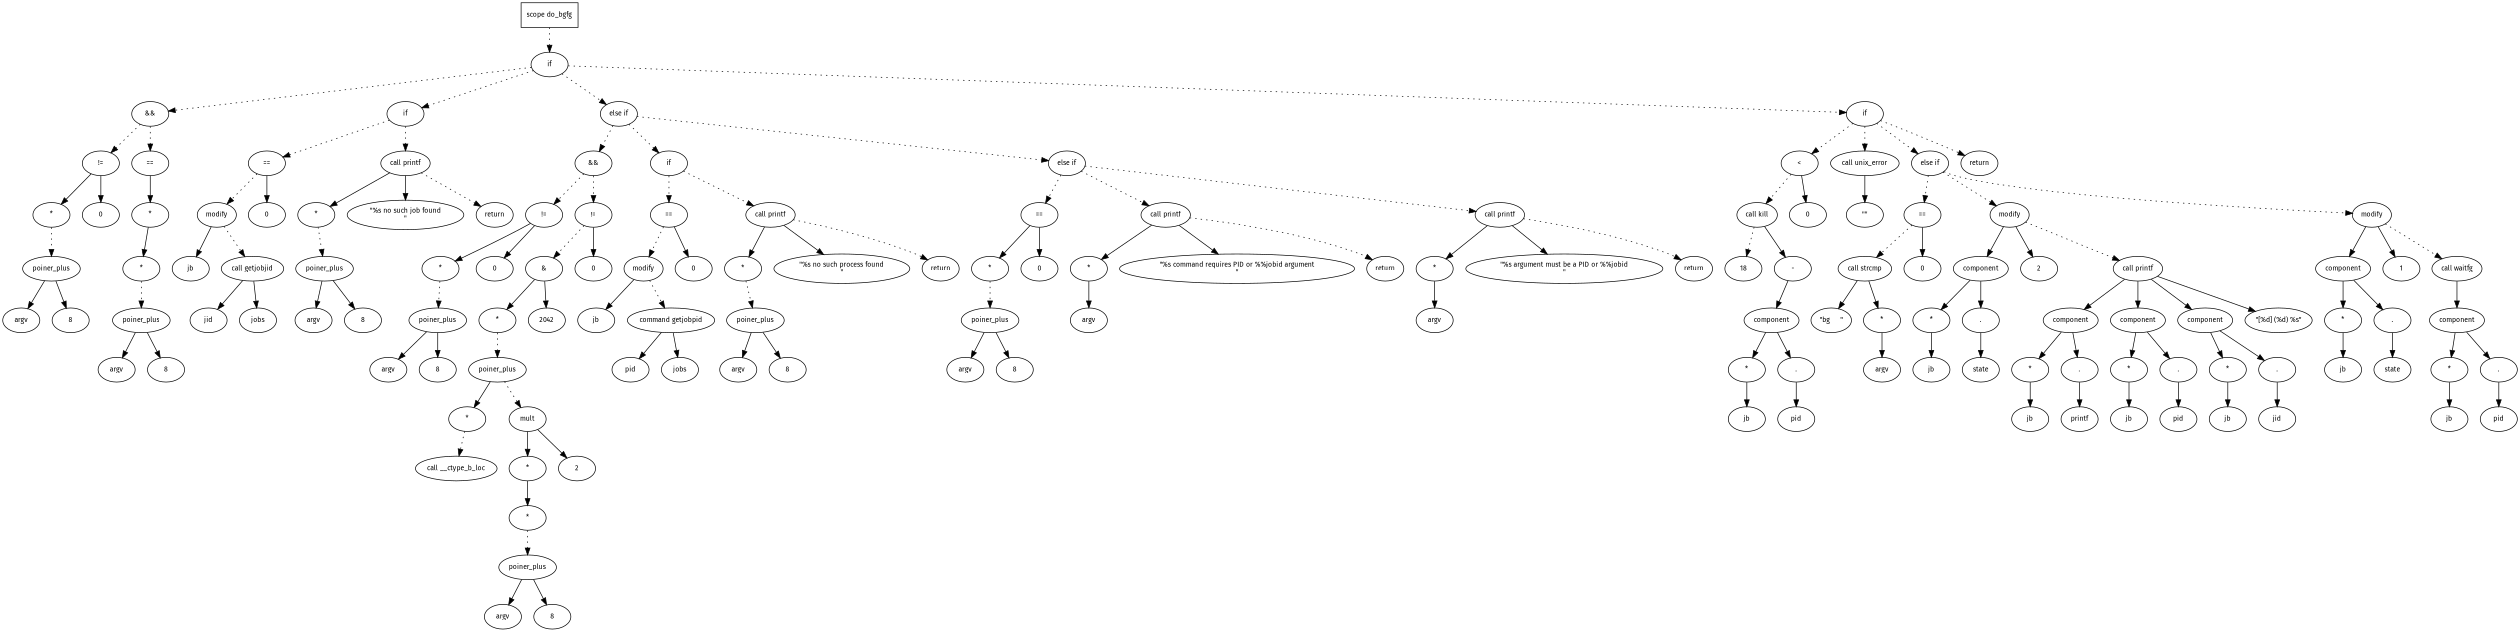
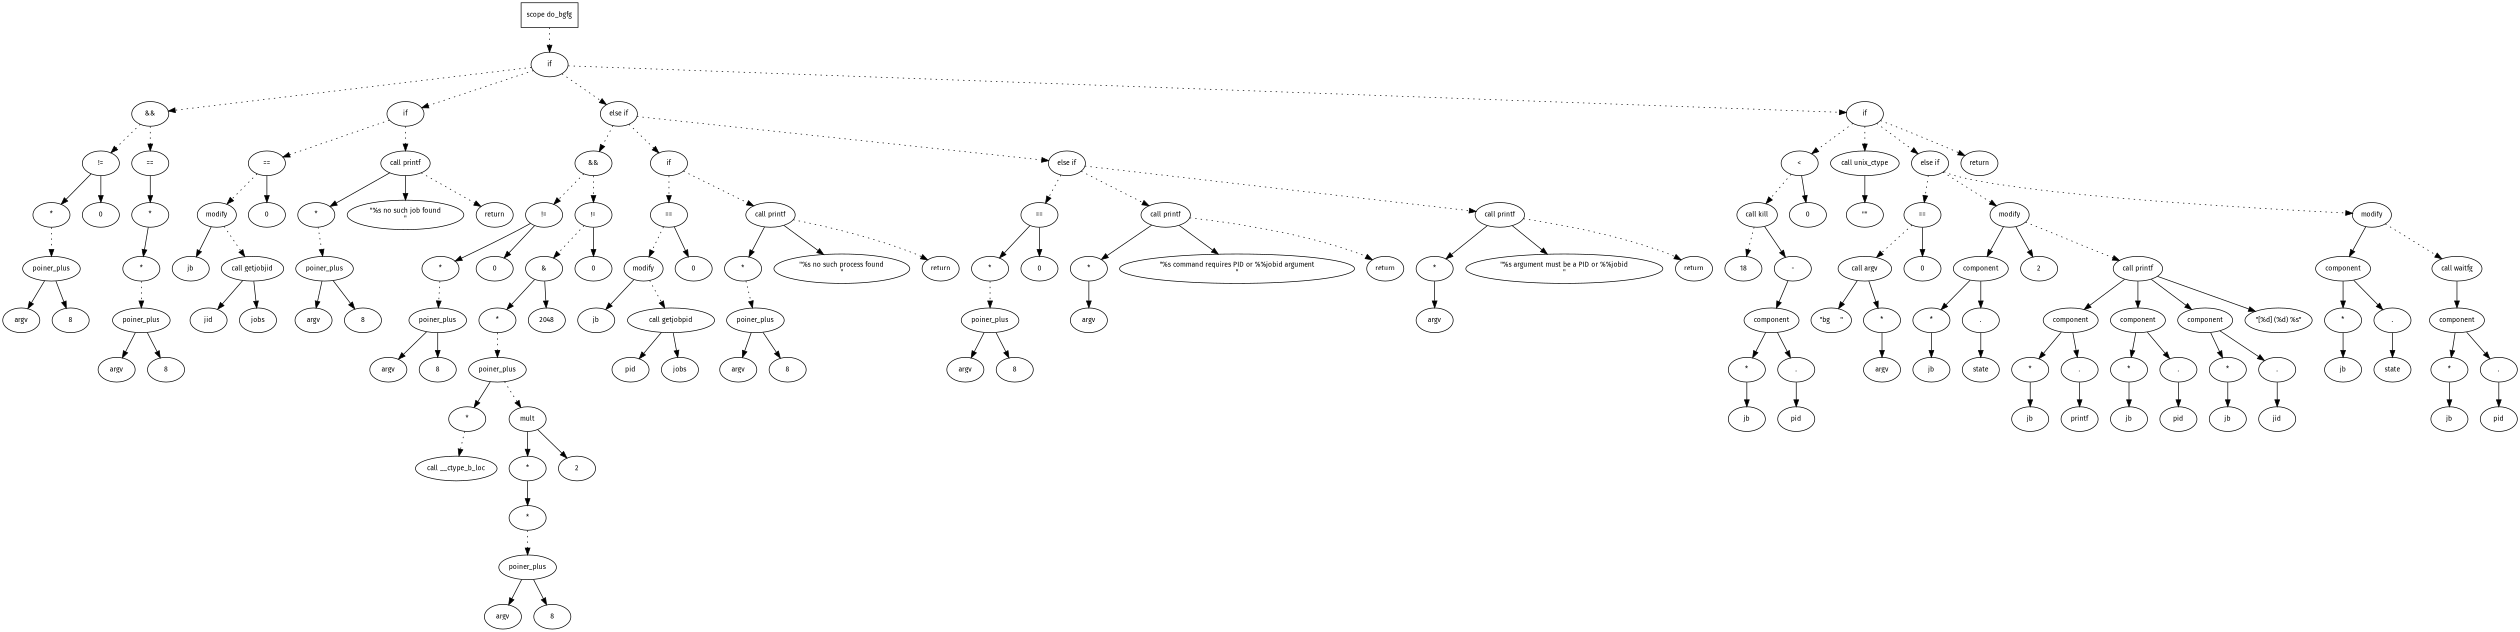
(1865, 163) -> (1865, 163)
(1865, 269) -> (1865, 269)
(2401, 269) -> none
(547, 320) -> (547, 320)
(671, 320) -> (671, 320)
